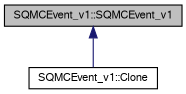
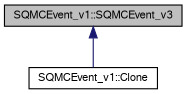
(93, 16) -> (93, 16)
